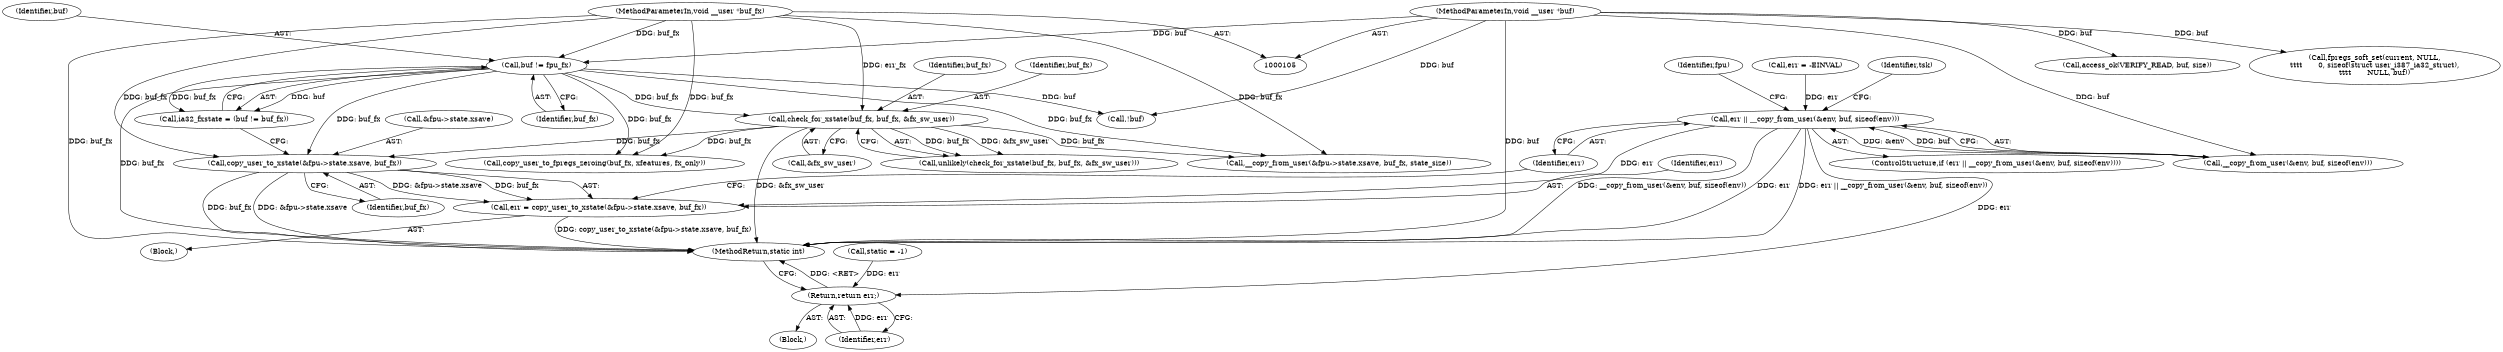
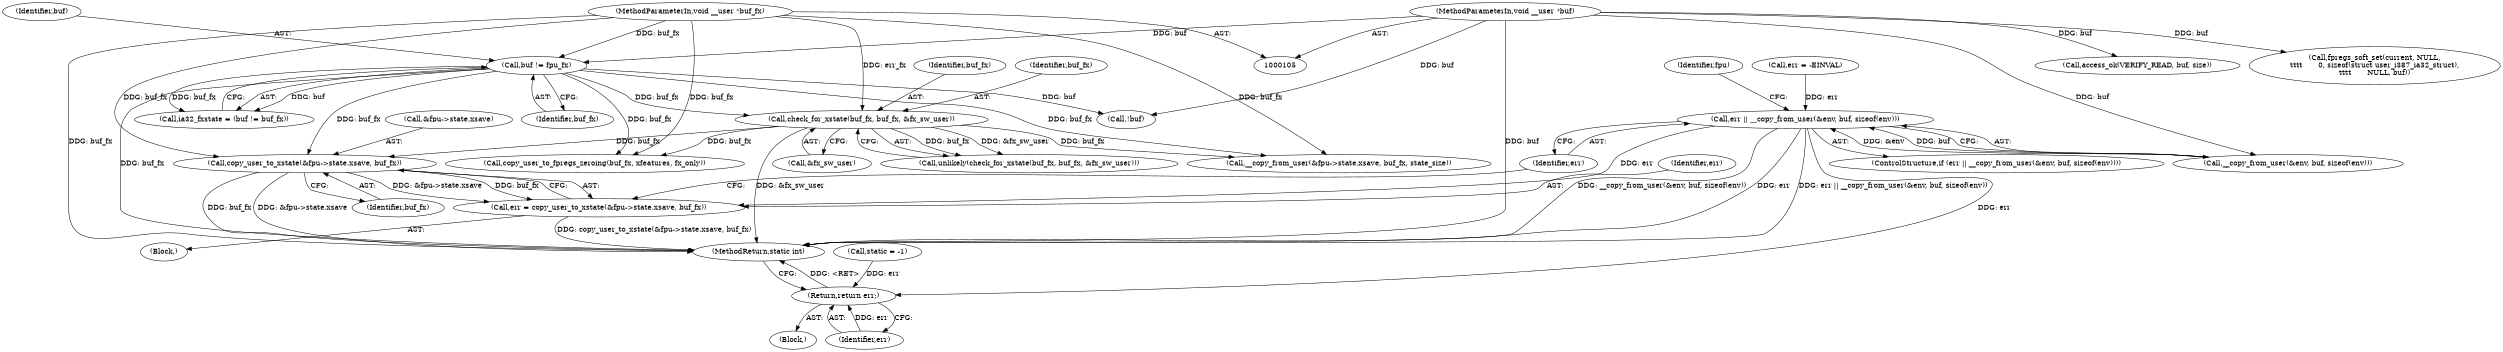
(1907, 66) -> none
(262, 140) -> (490, 177)
